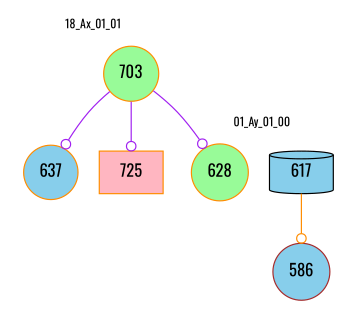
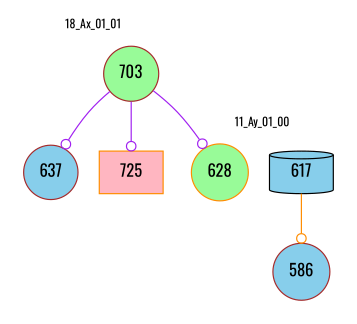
(131, 74) -> (131, 74)
(262, 123) -> (262, 123)
(51, 172) -> (51, 172)
